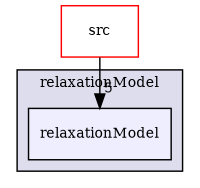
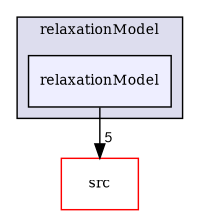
(100, 78) -> (100, 127)
